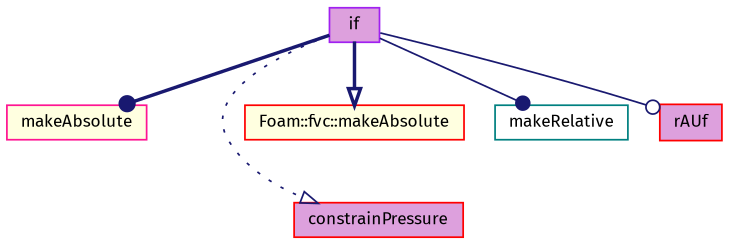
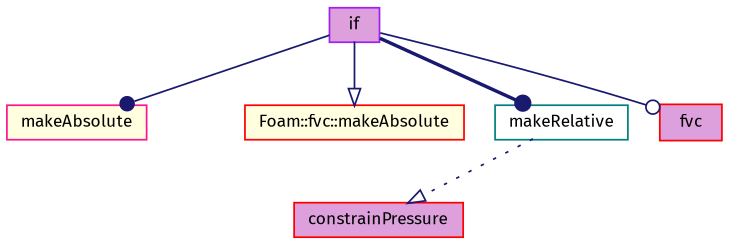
(354, 65) -> (354, 65)
(232, 68) -> (232, 68)
(448, 69) -> (448, 69)
(225, 107) -> (478, 167)
(691, 122) -> (691, 122)
